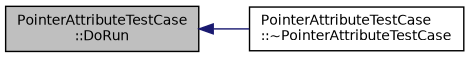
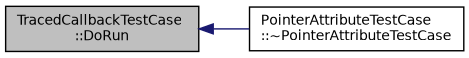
(102, 29) -> (102, 29)
